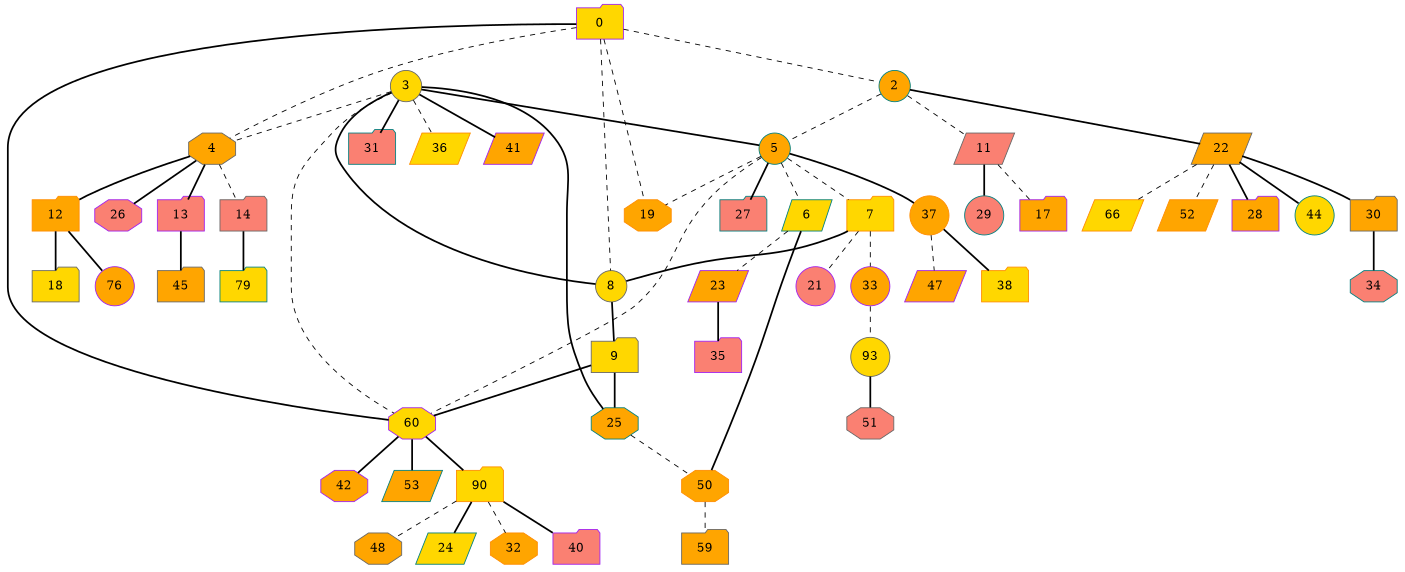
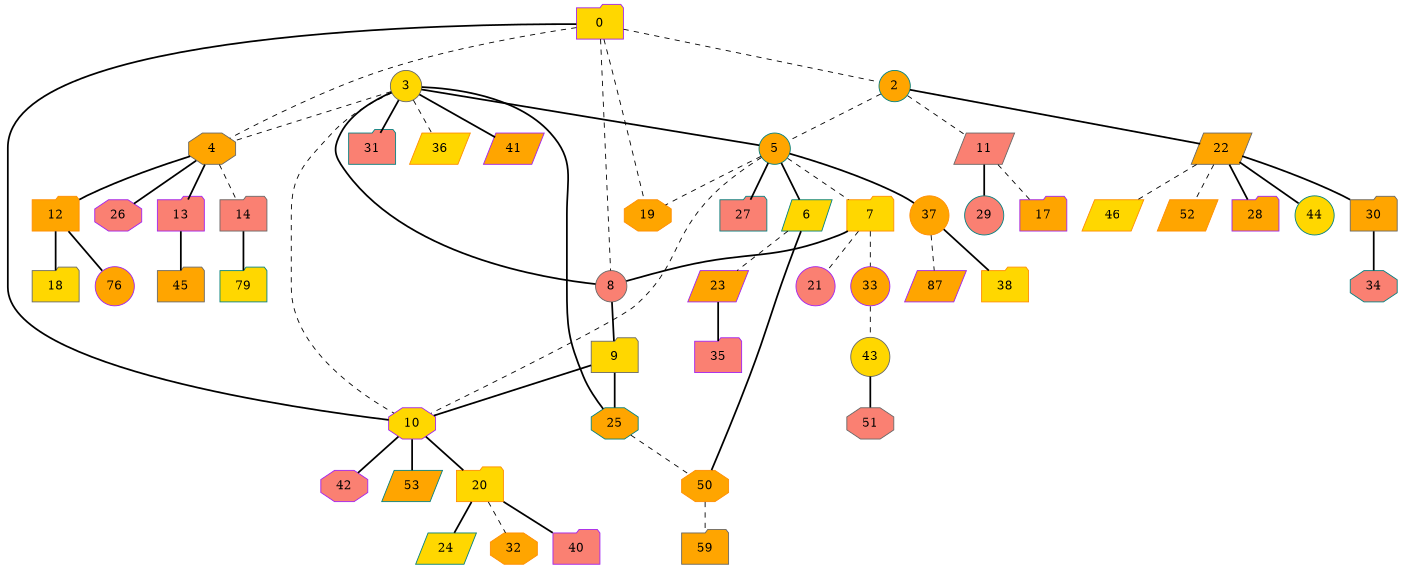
(790, 181) -> (790, 181)
(1113, 215) -> (1113, 215)
(611, 286) -> (611, 286)
(936, 286) -> (936, 286)
(870, 357) -> (870, 357)
(412, 423) -> (412, 423)
(344, 486) -> (344, 486)
(480, 486) -> (480, 486)
(378, 549) -> none
